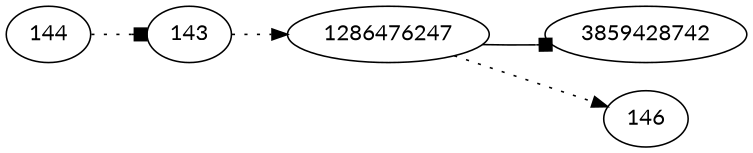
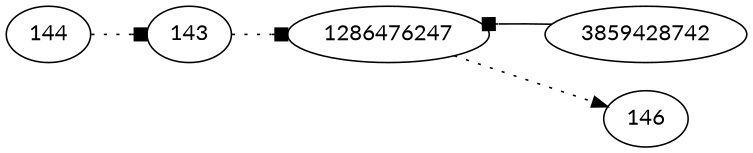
(252, 34) -> (252, 34)
(509, 45) -> (525, 24)
